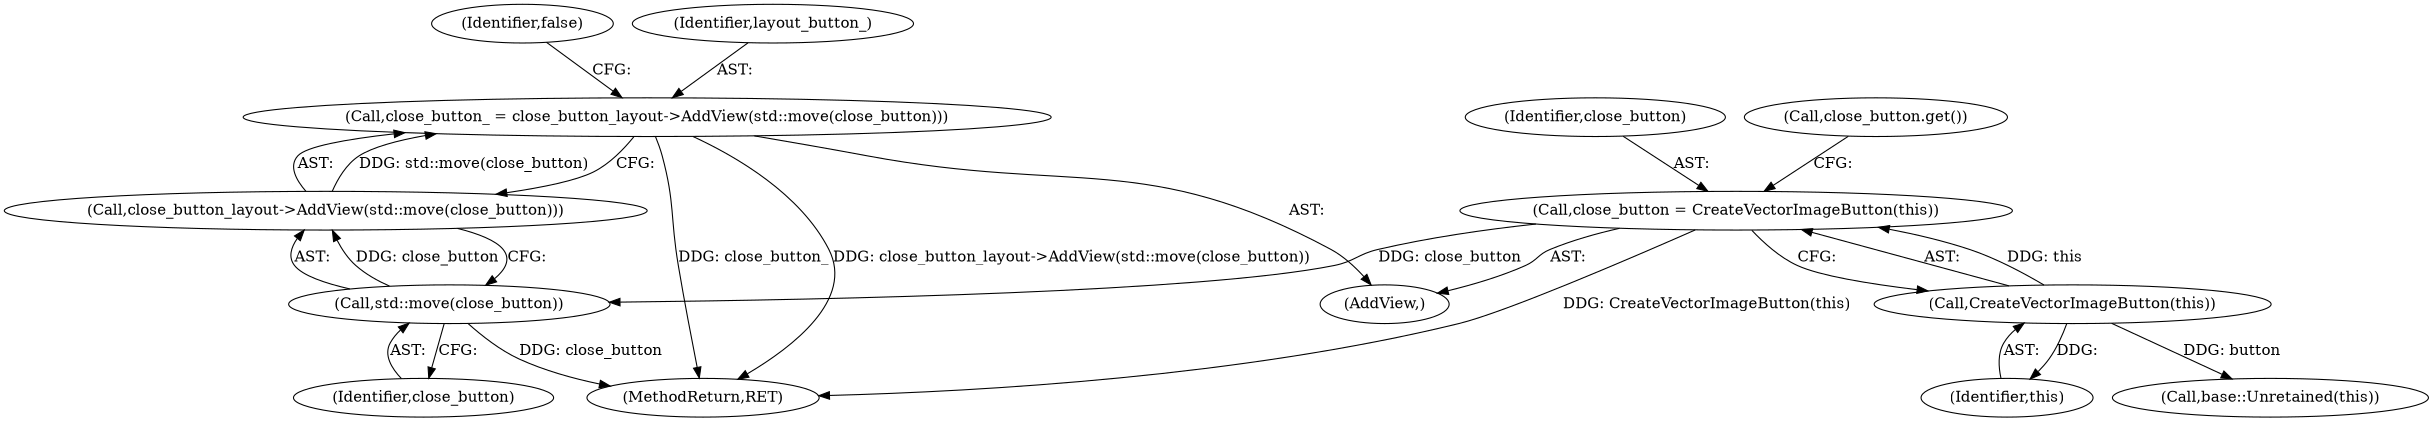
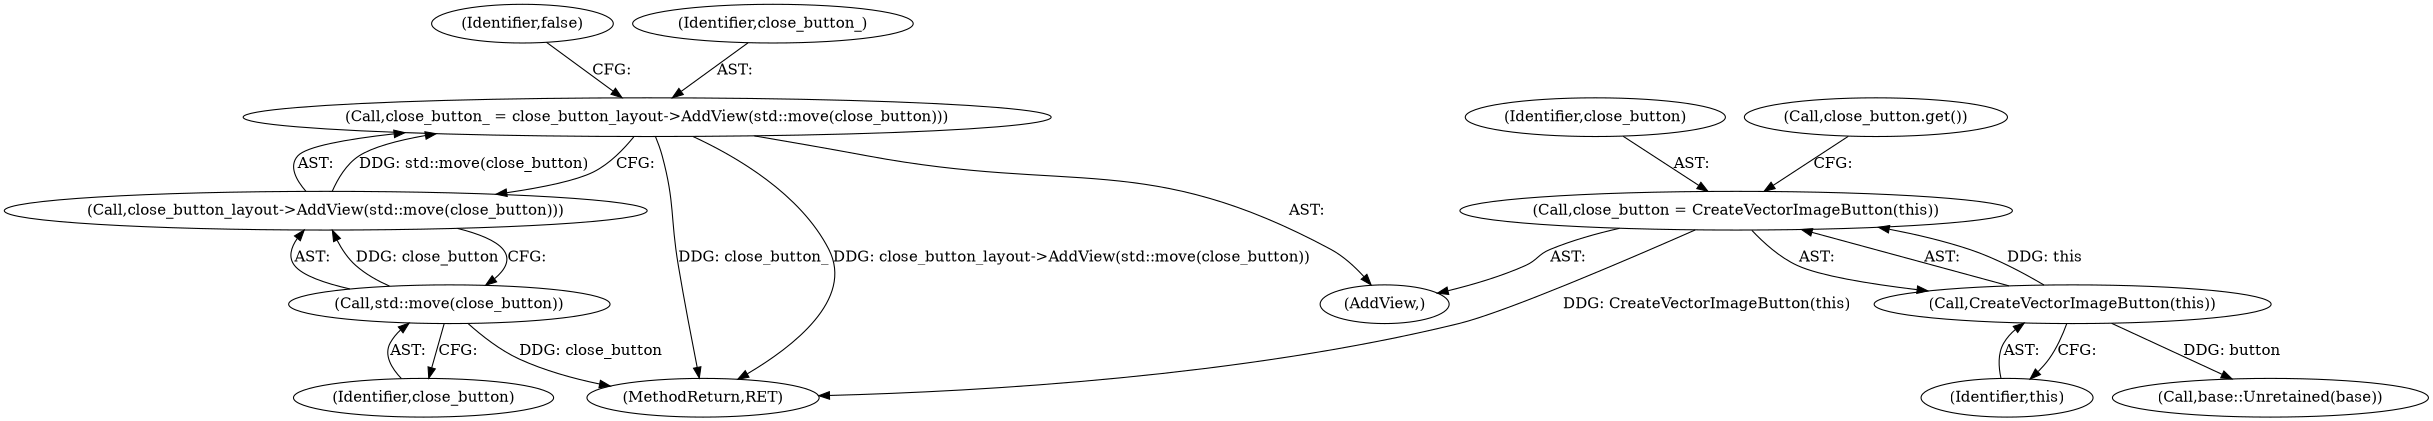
(773, 24) -> (773, 24)
(1819, 257) -> (1819, 257)
(1081, 289) -> none
(2080, 351) -> (2080, 351)
(2270, 398) -> (2270, 398)
